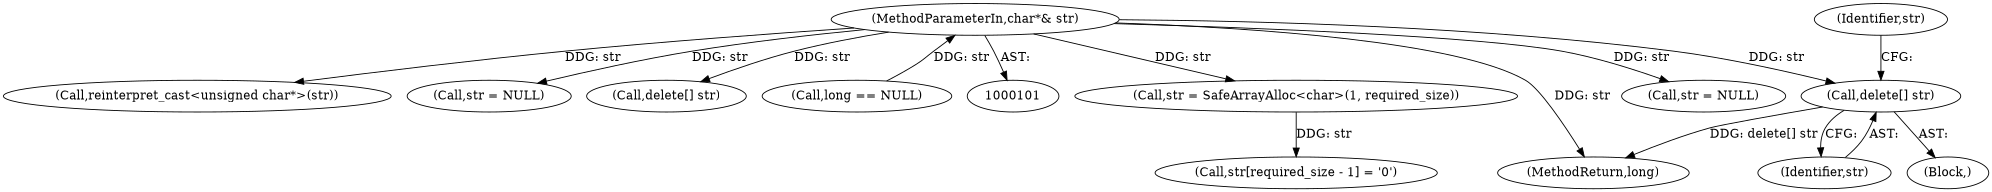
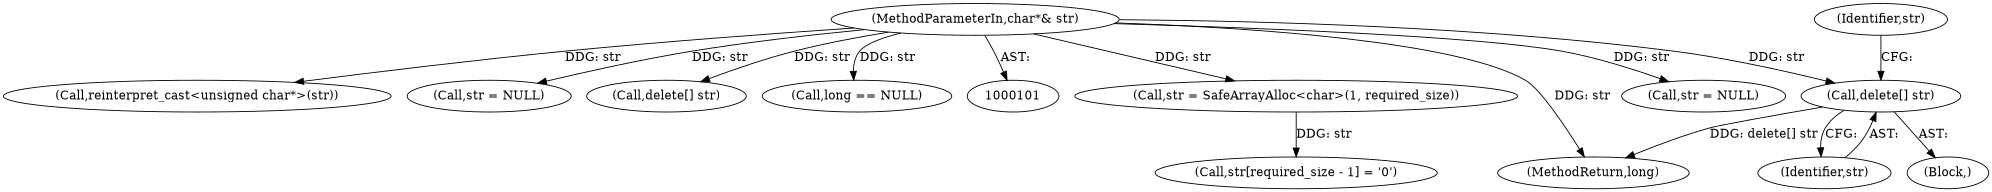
(918, 63) -> (869, 44)
